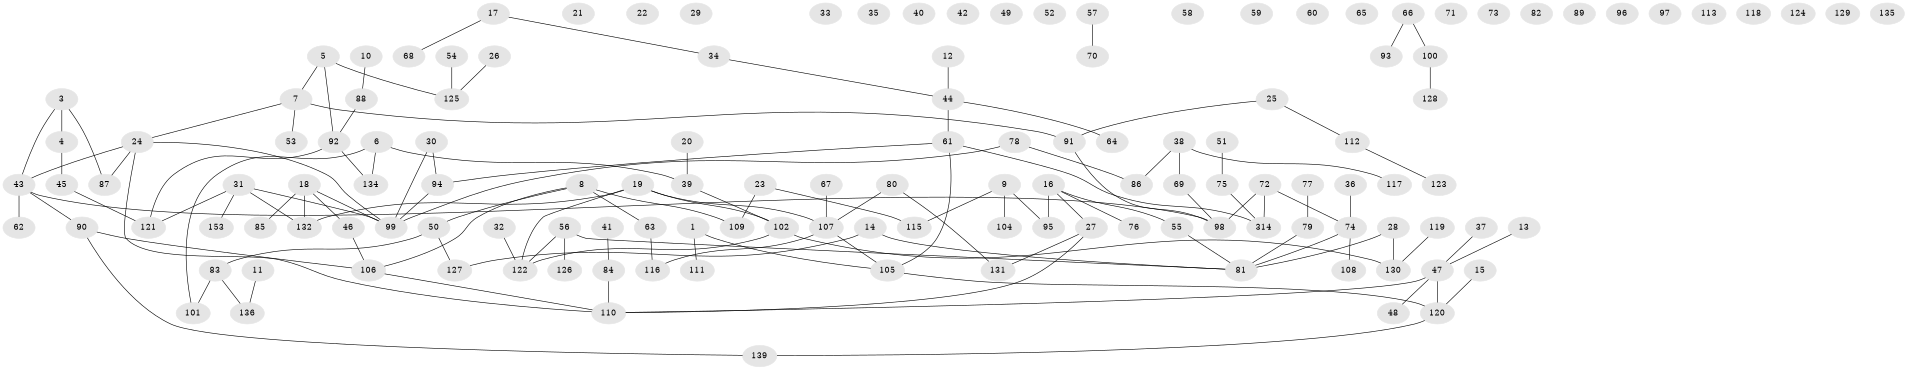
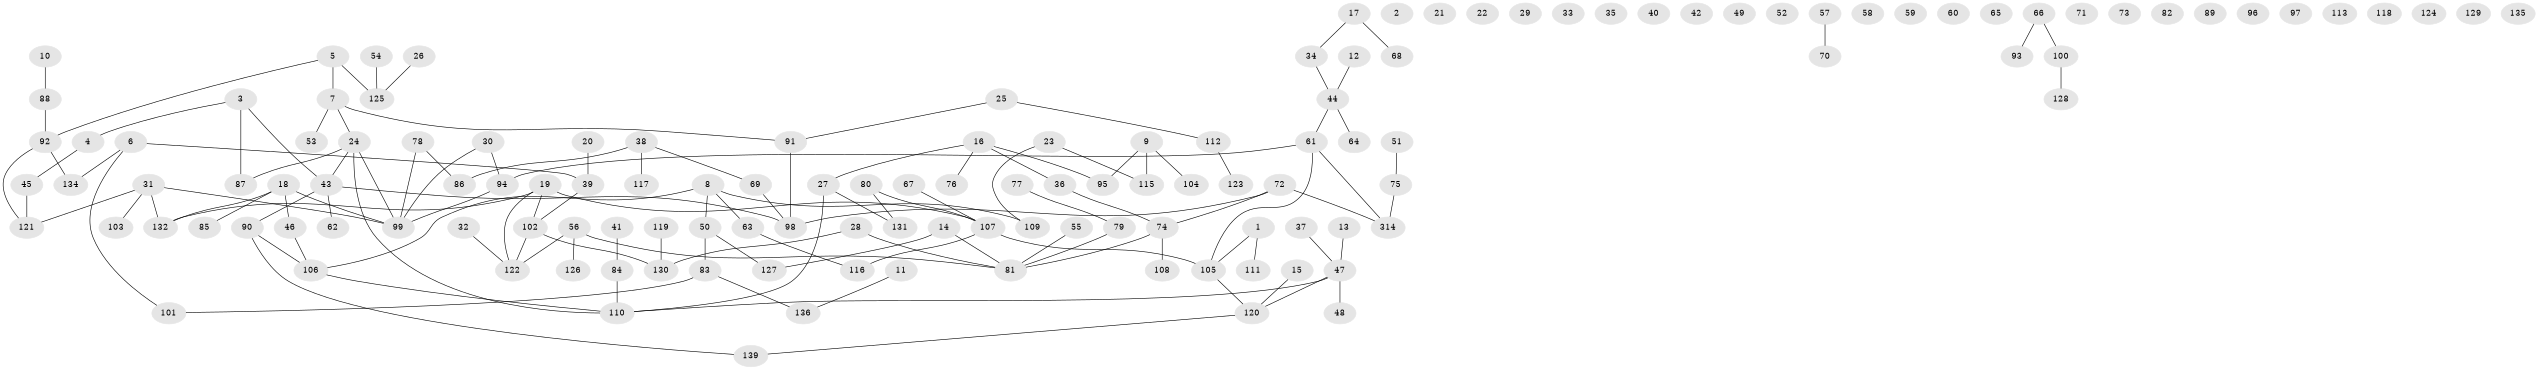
none -> (1397, 14)
(1113, 206) -> (1020, 163)
(216, 228) -> (116, 228)
